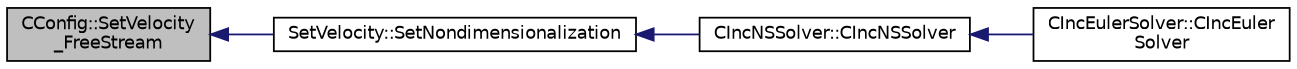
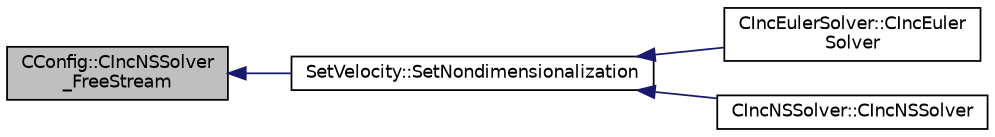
(109, 34) -> (117, 73)
(1011, 34) -> (689, 51)
